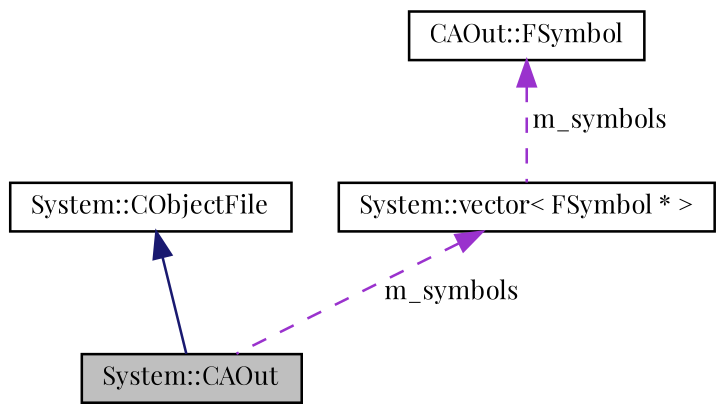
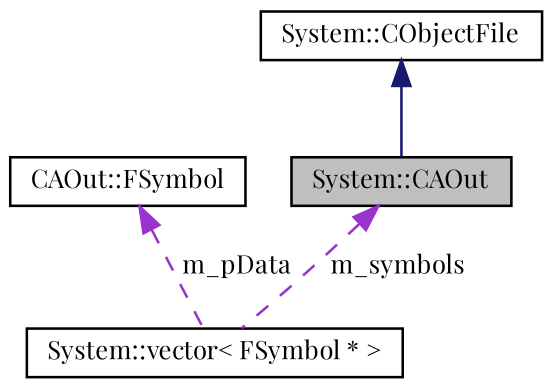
(597, 121) -> (235, 267)
(347, 299) -> (301, 277)
